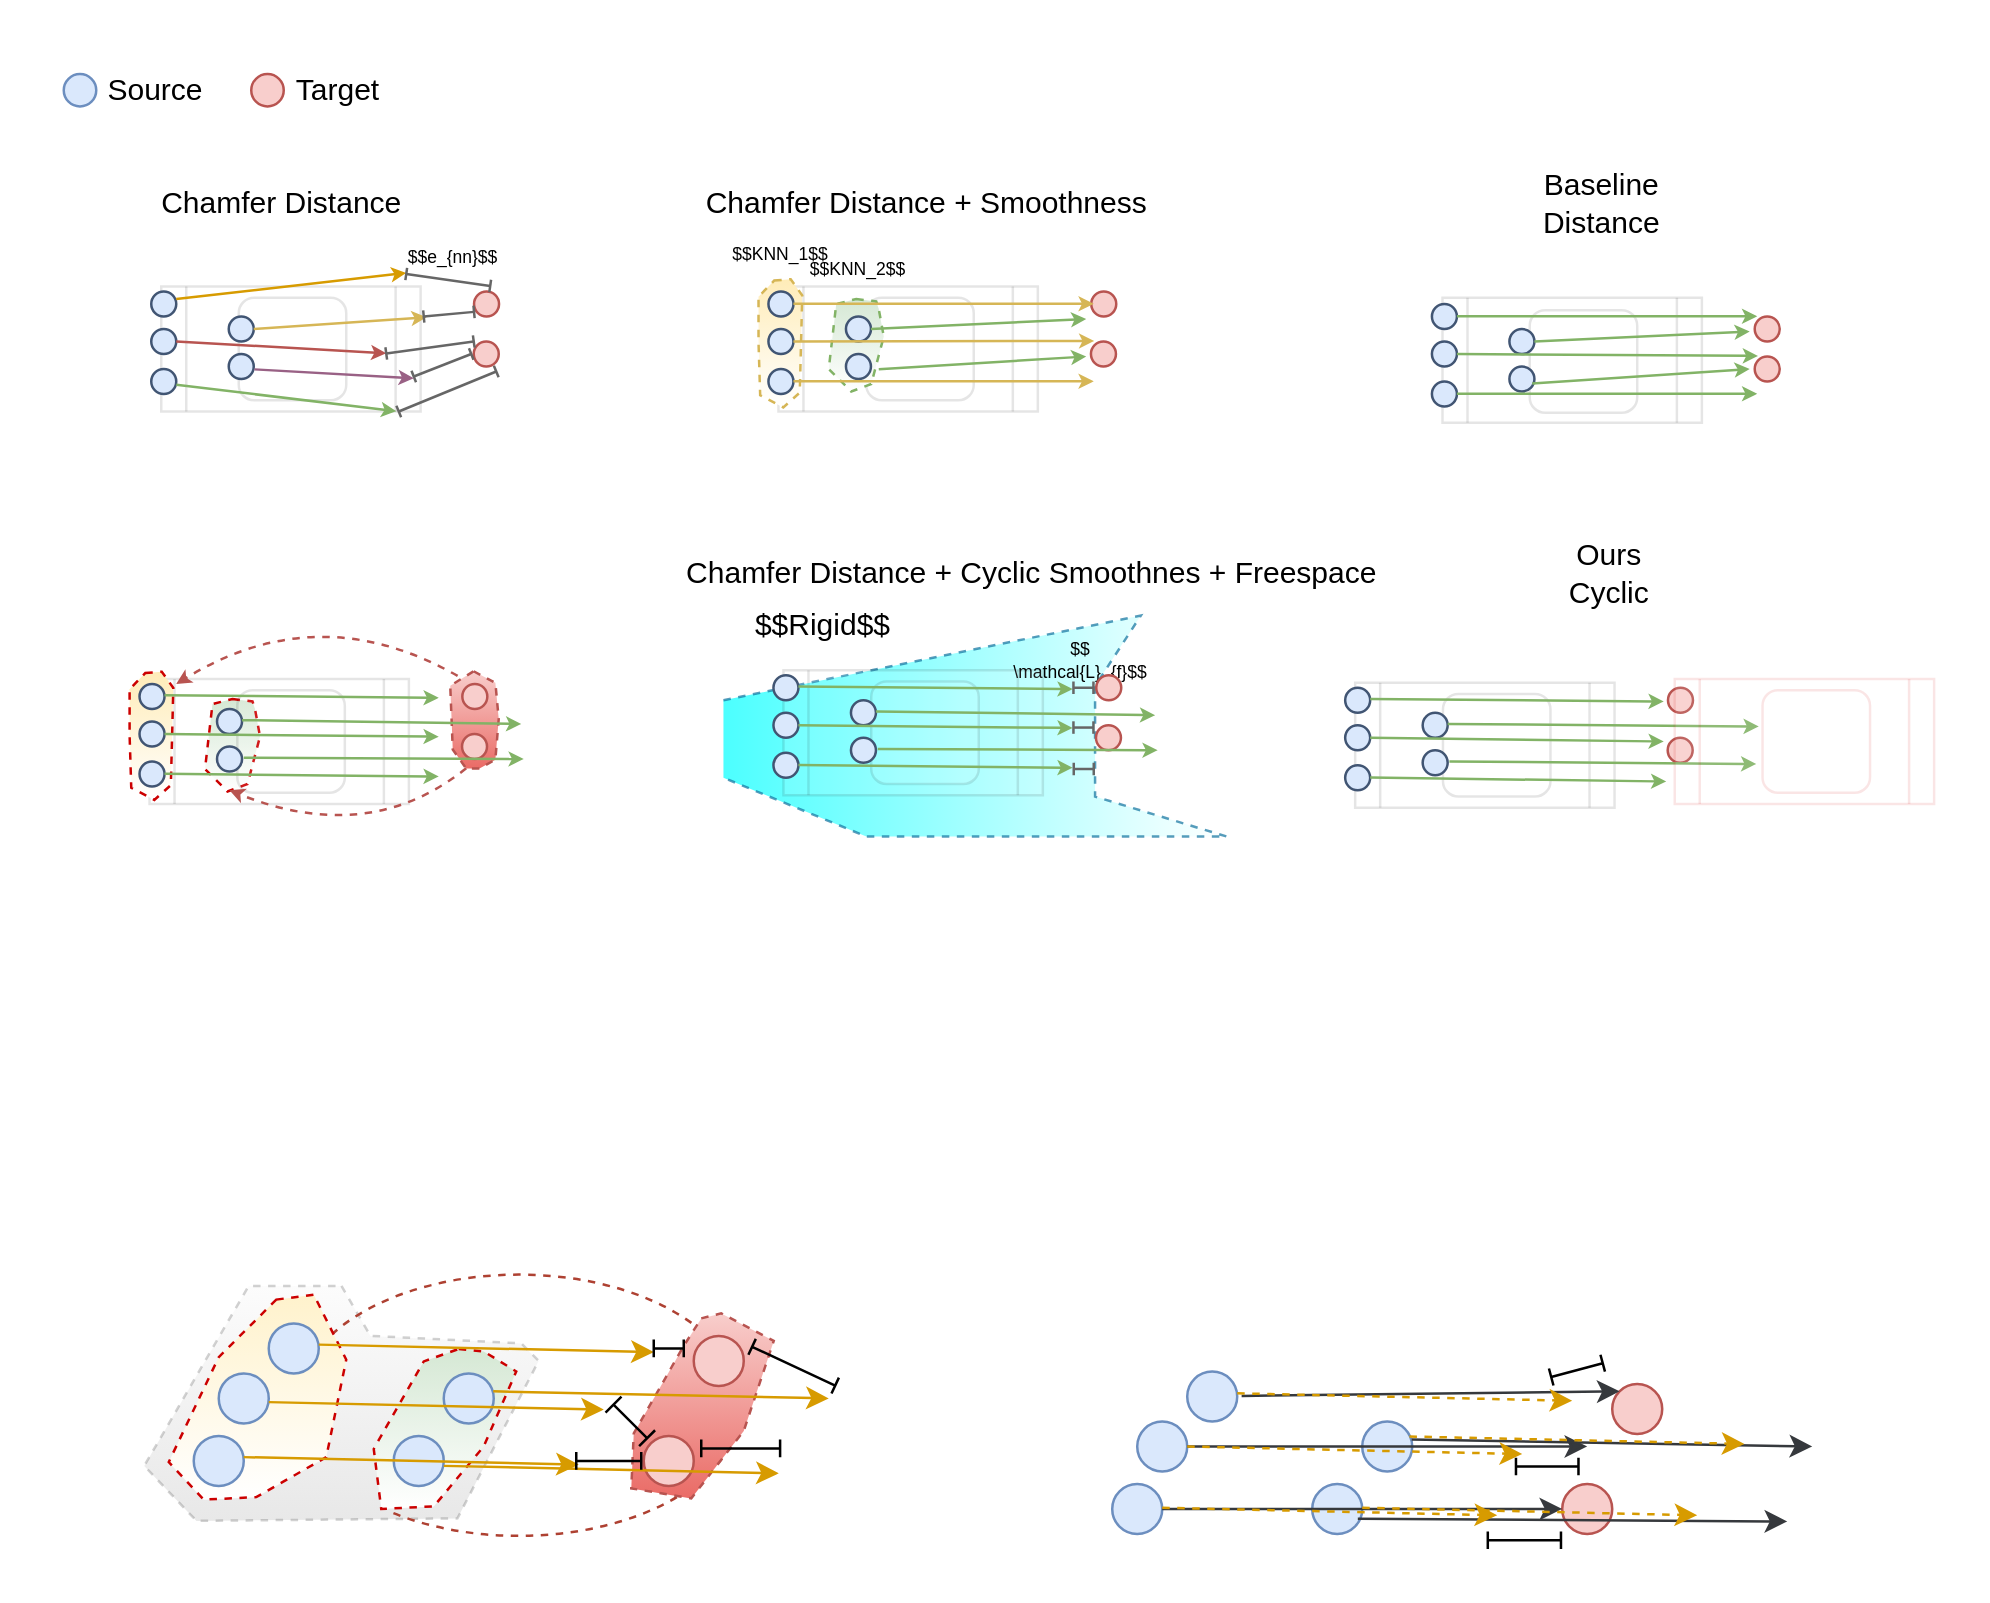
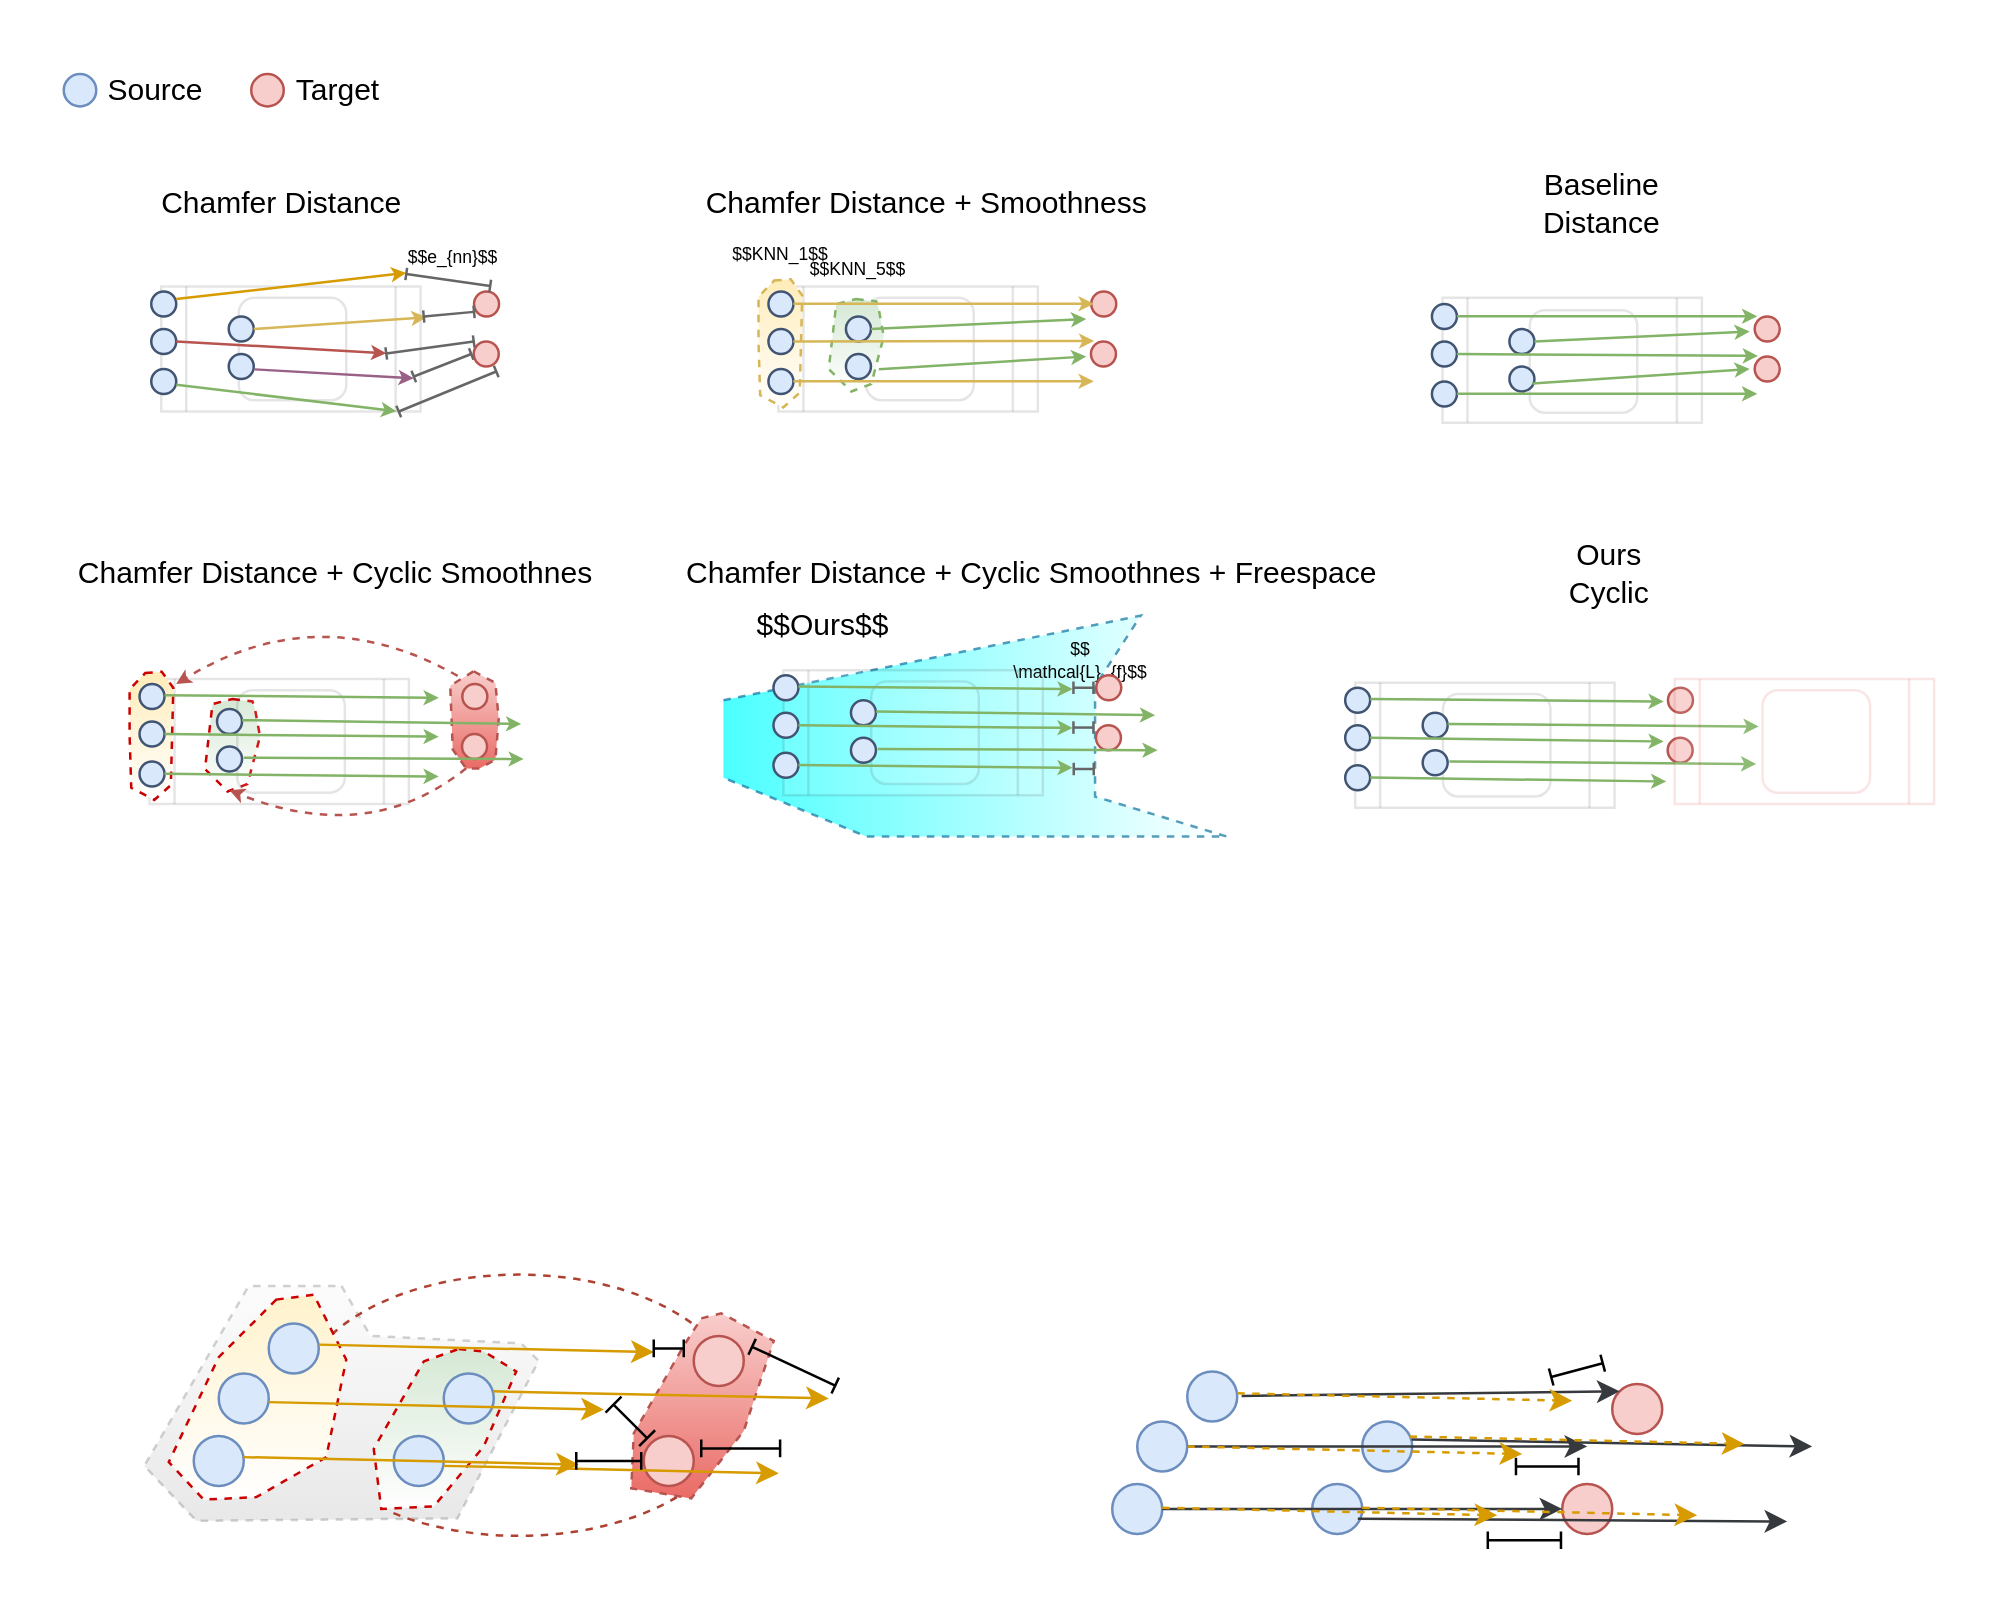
(859, 271) -> (859, 271)
none -> (336, 574)
(824, 626) -> (824, 626)
